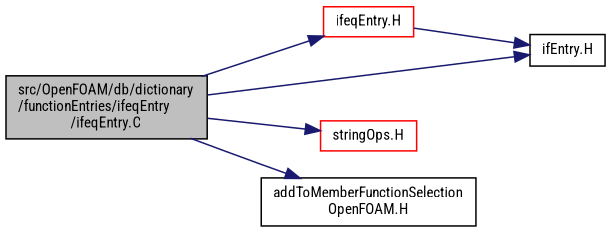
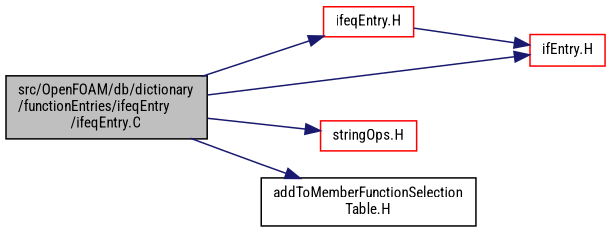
(568, 50) -> (568, 50)
(369, 202) -> (369, 202)
